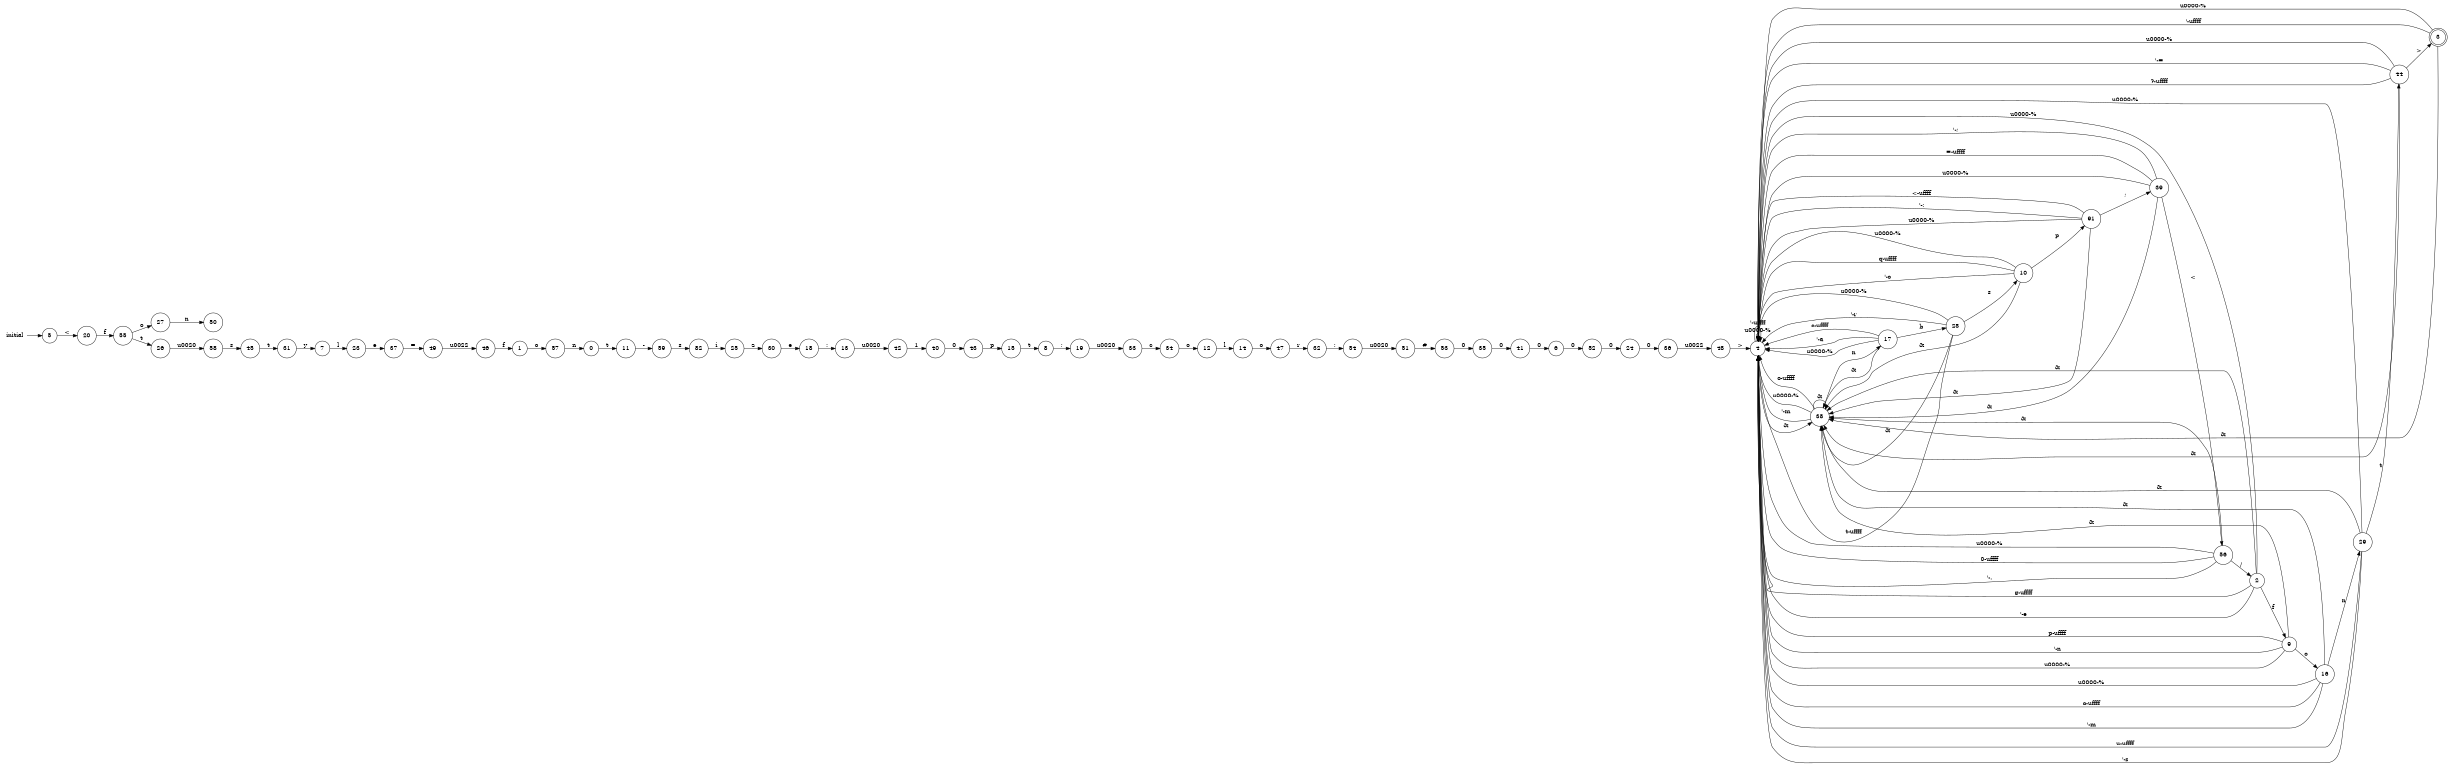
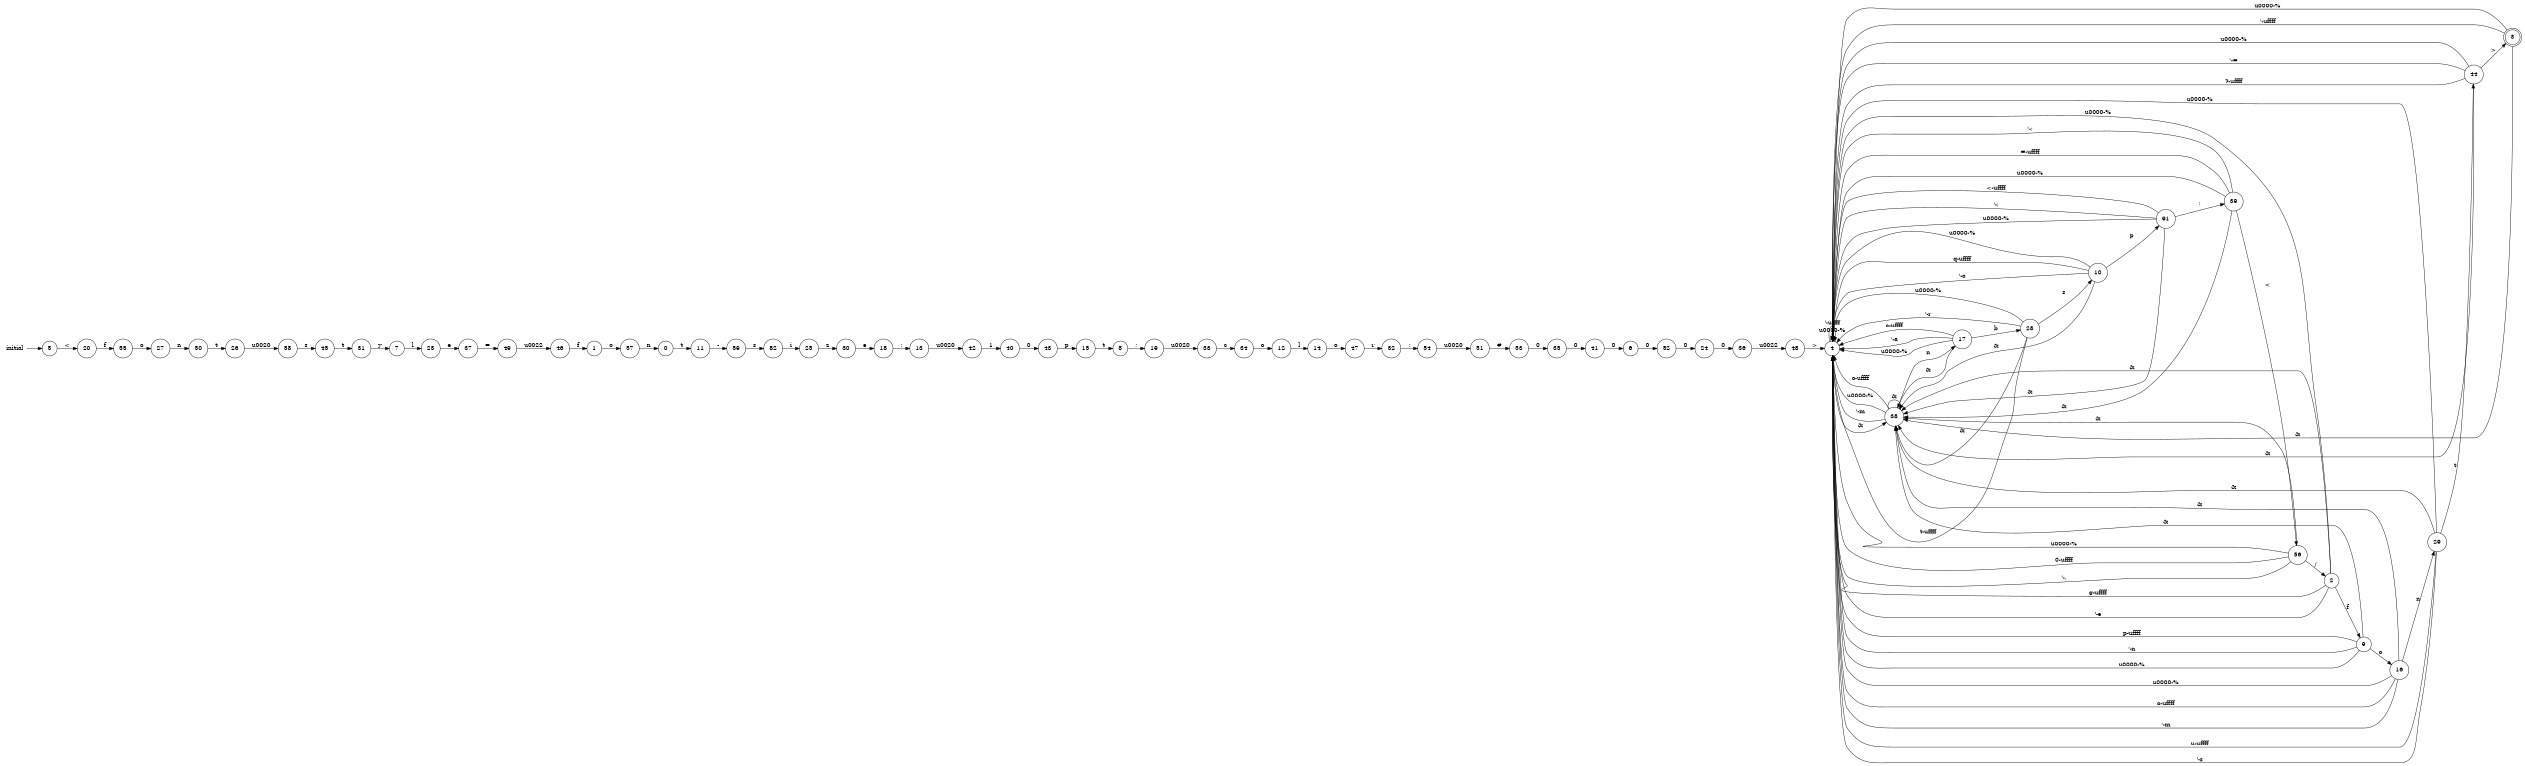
(140, 341) -> (215, 348)
